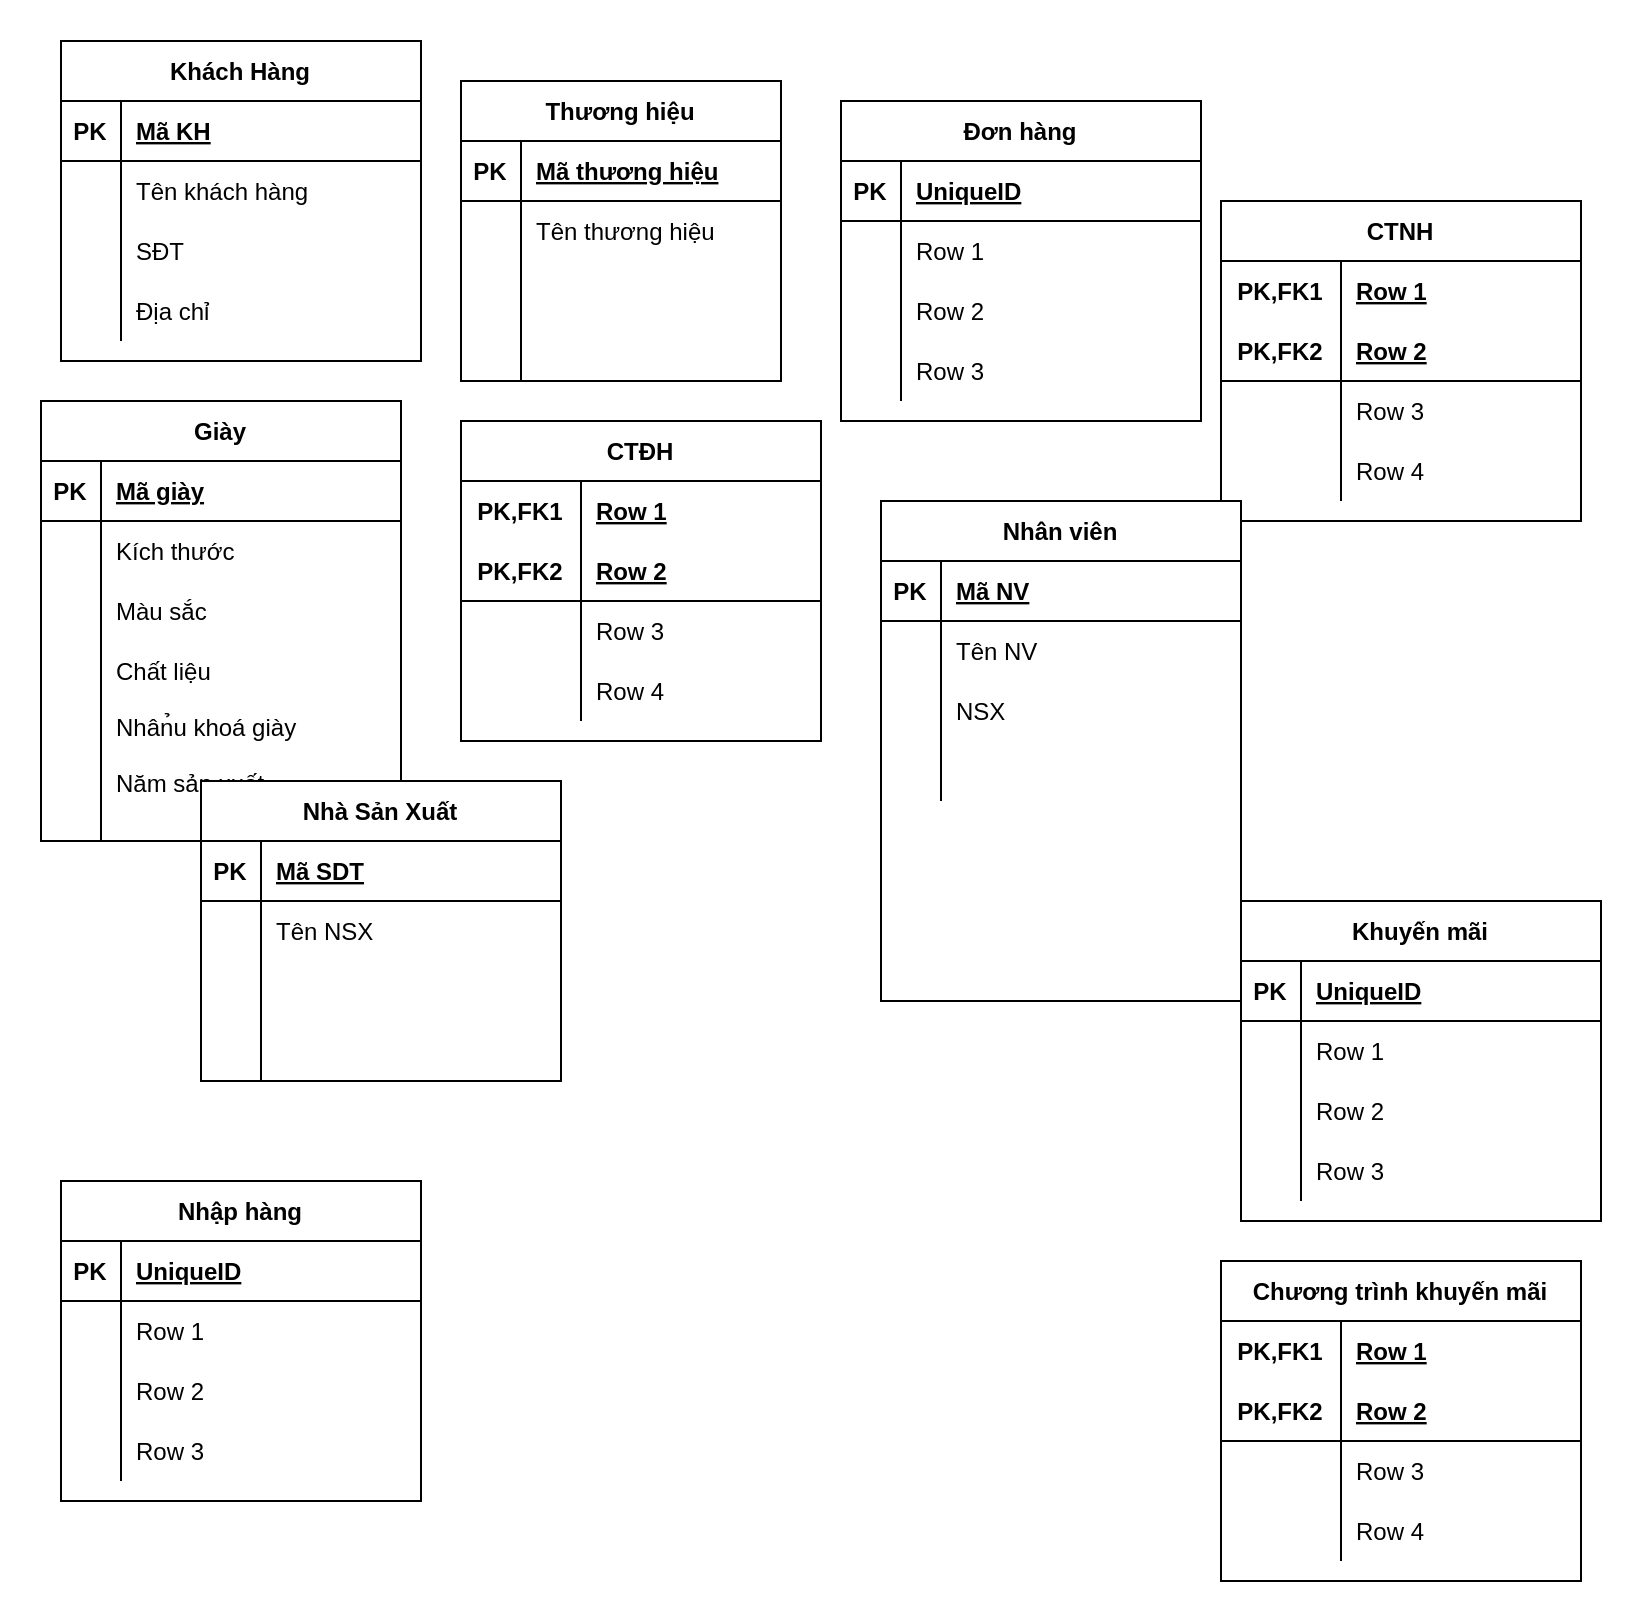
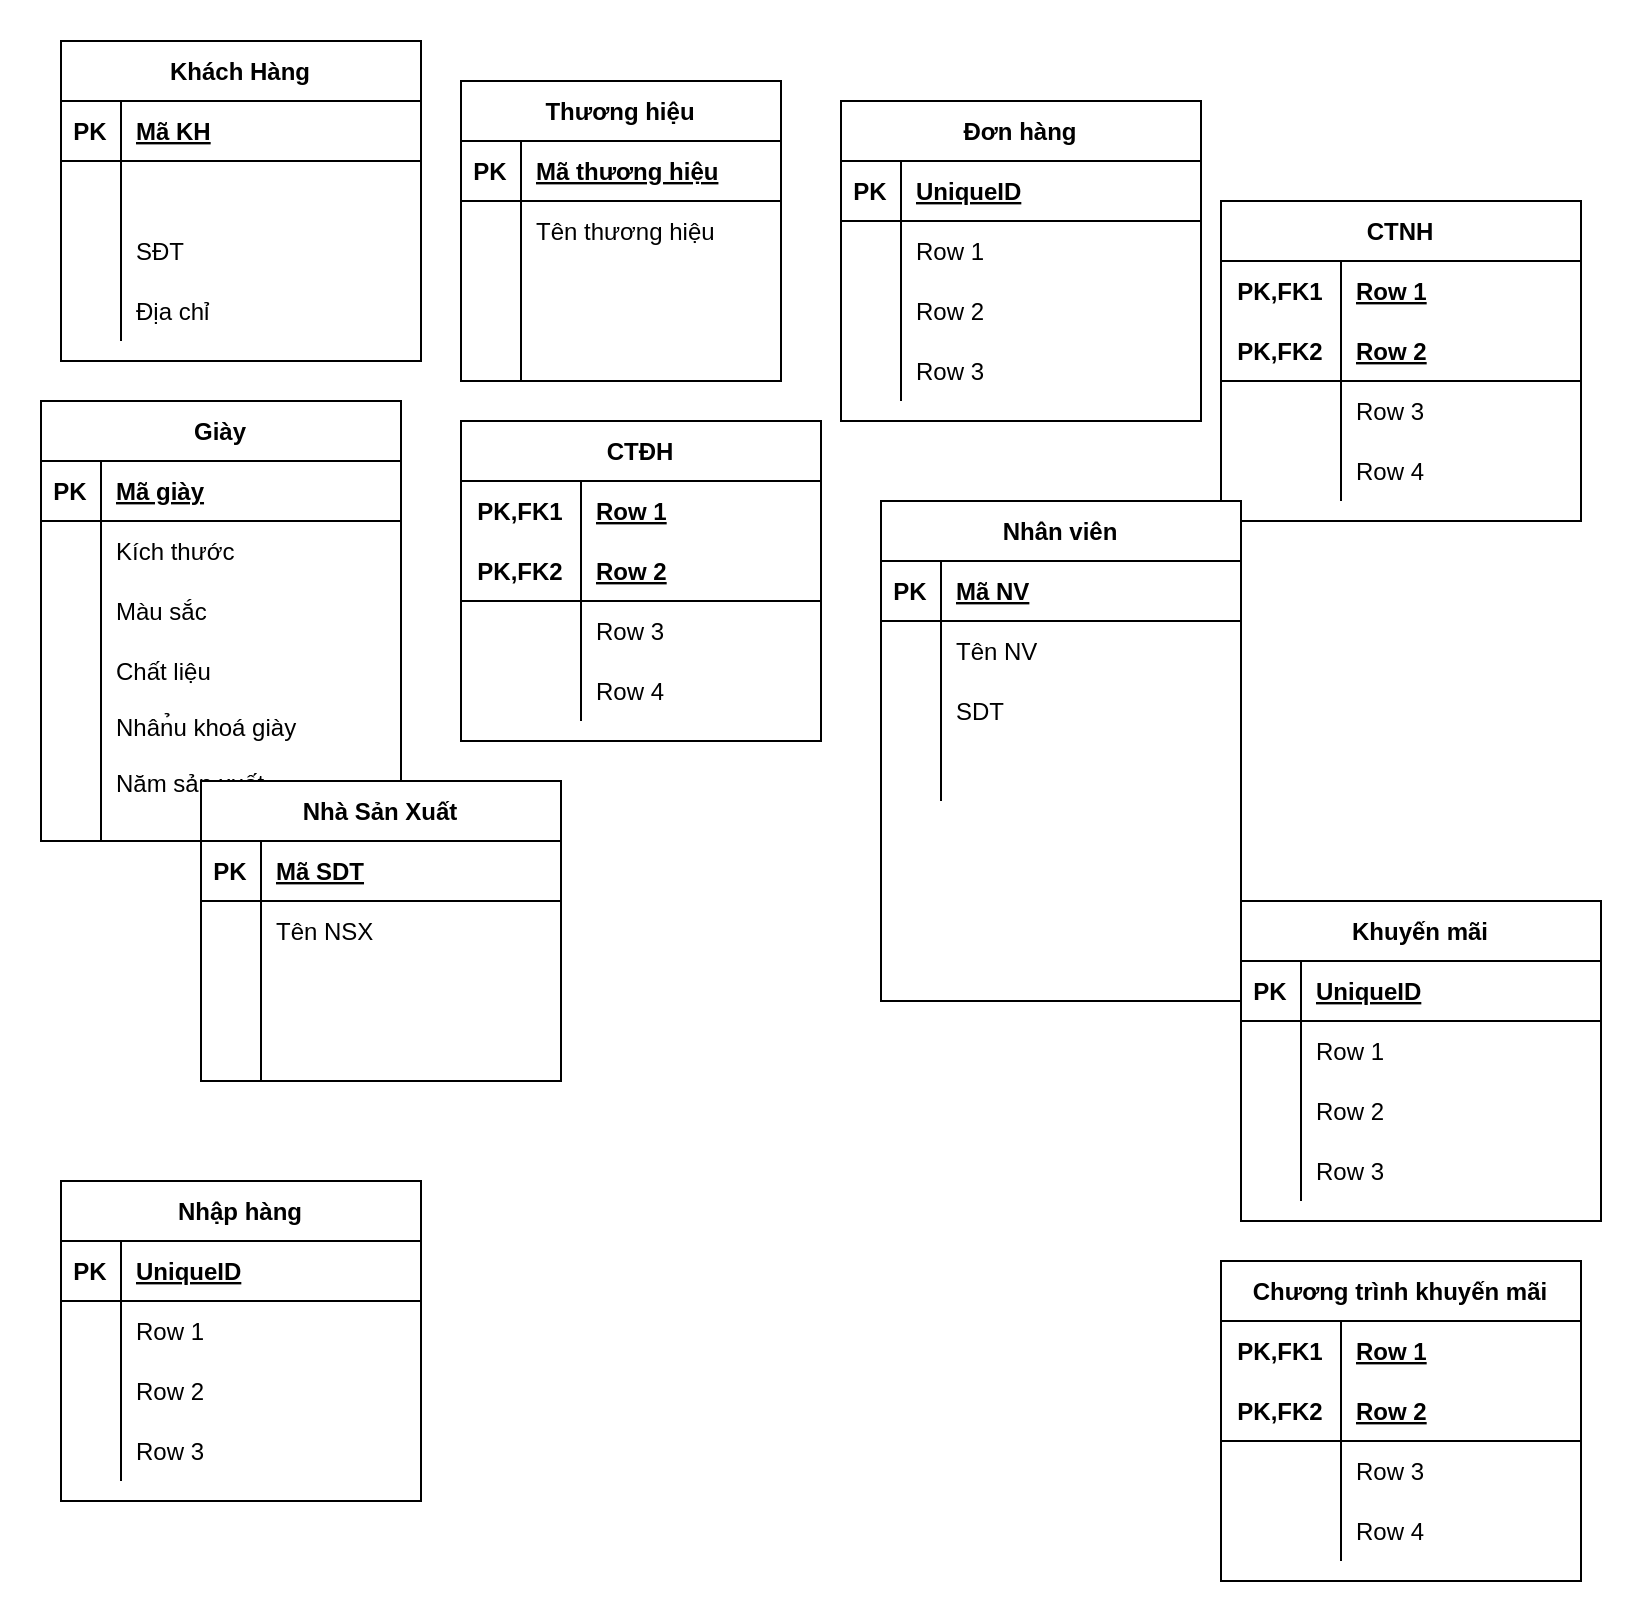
(271, 191) -> none
(976, 712) -> (976, 712)
